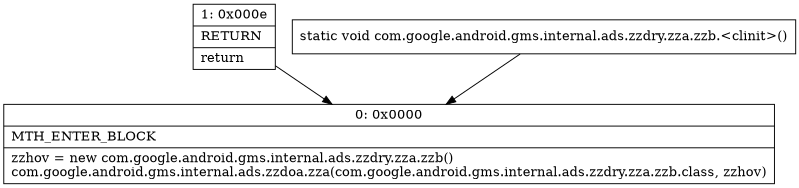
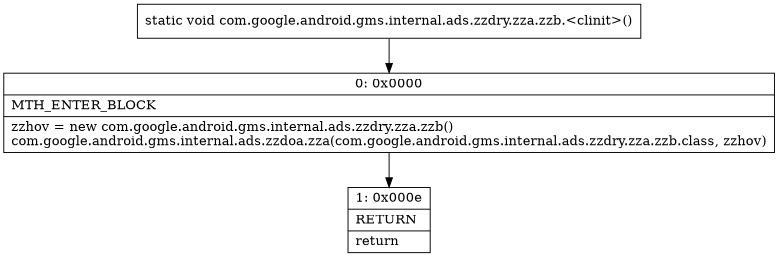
(300, 82) -> (389, 165)
